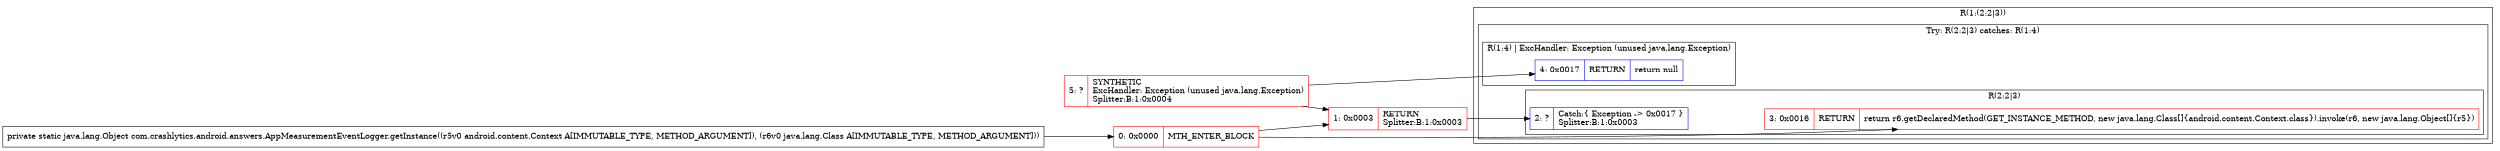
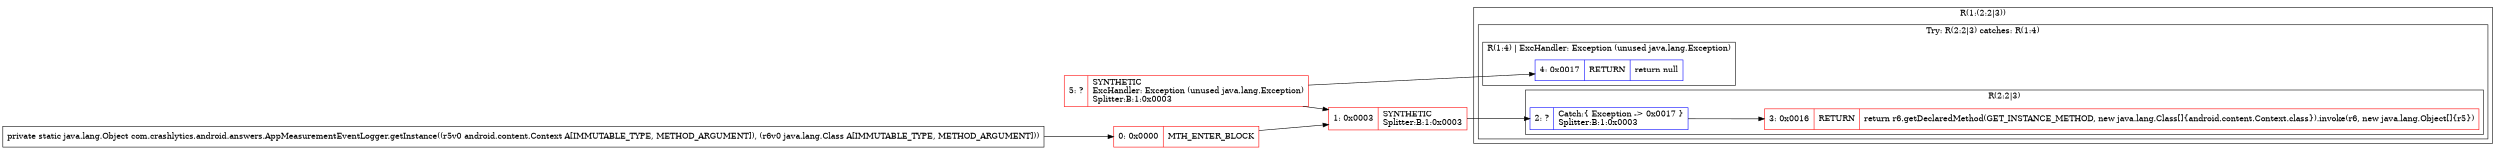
(1132, 99) -> (1132, 99)
(1401, 114) -> (1407, 114)
(1465, 137) -> (1723, 119)
